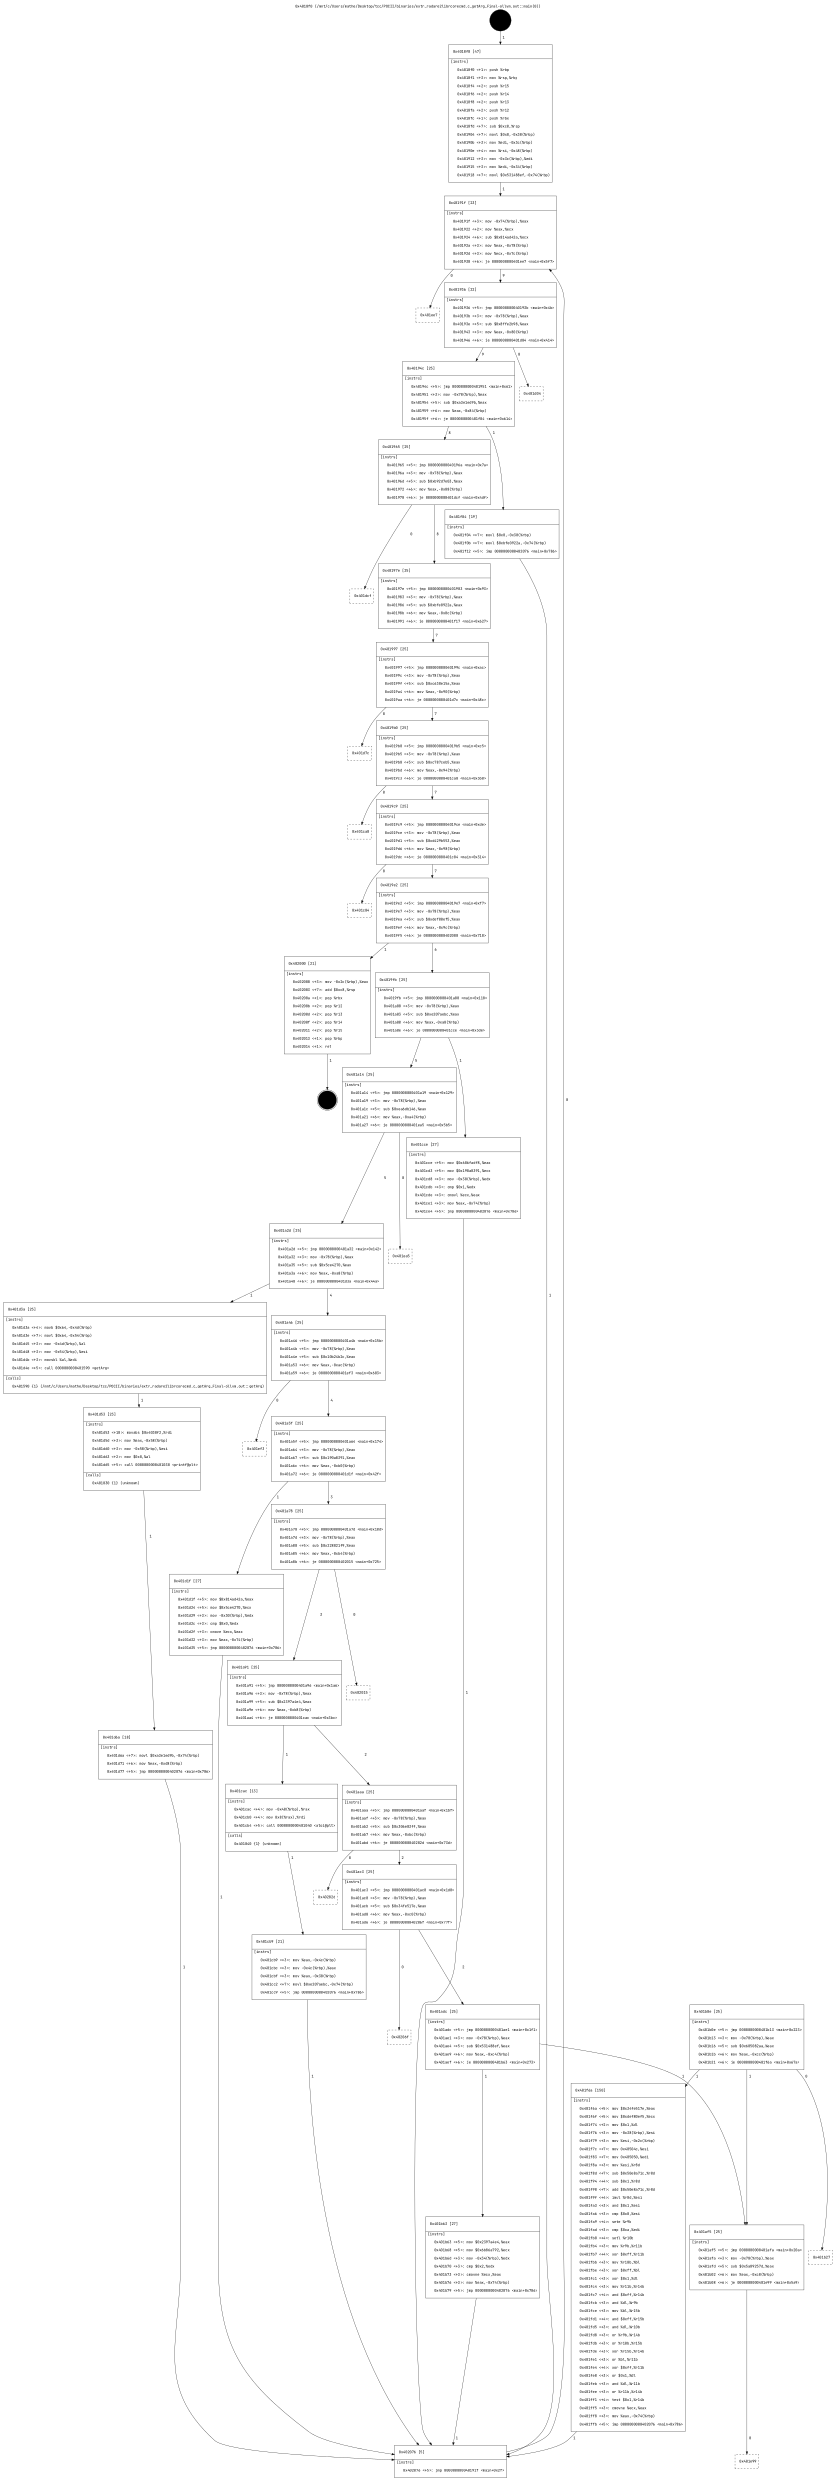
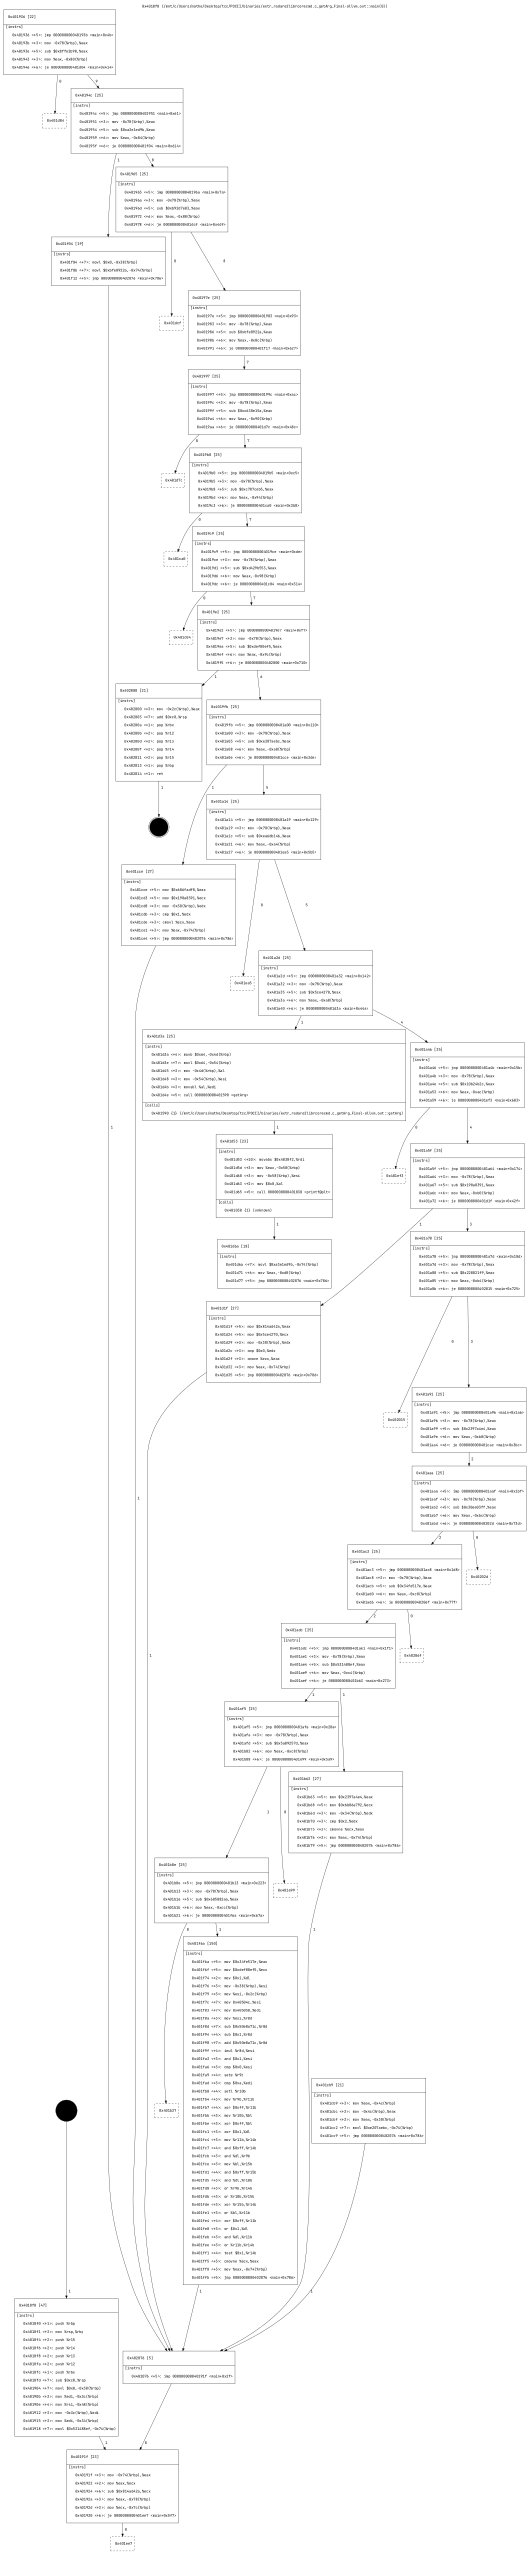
(500, 275) -> none
(282, 1818) -> none
(747, 2146) -> (247, 1811)
(181, 2204) -> none
